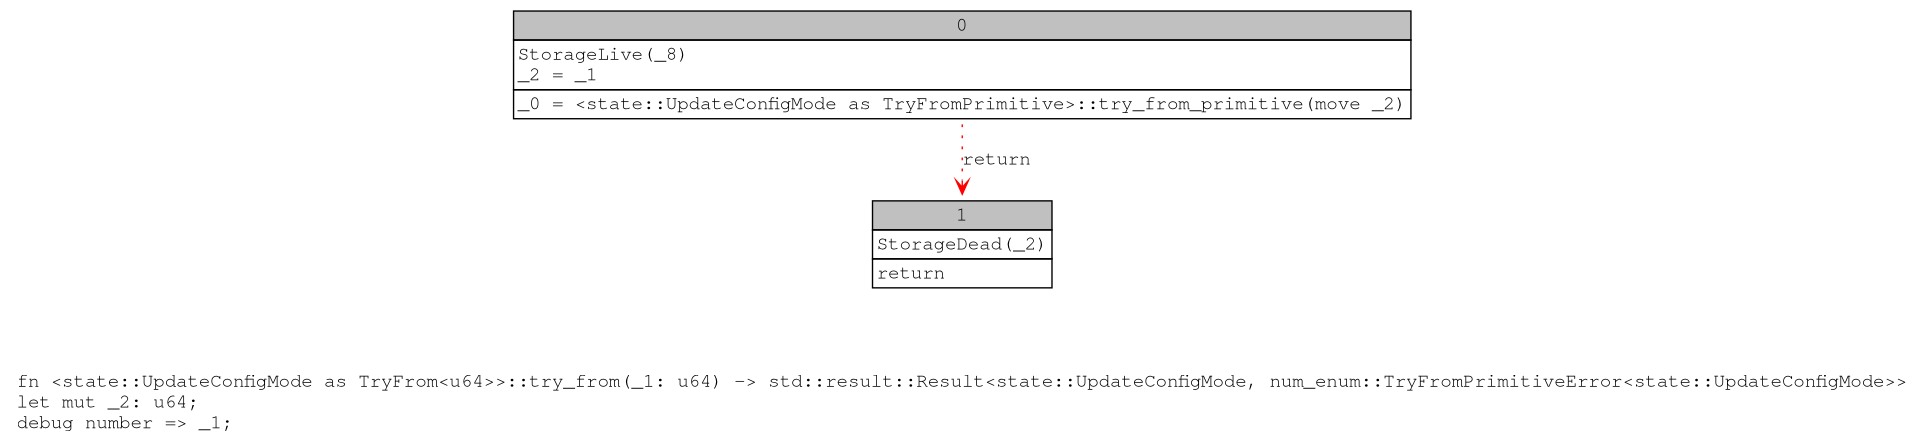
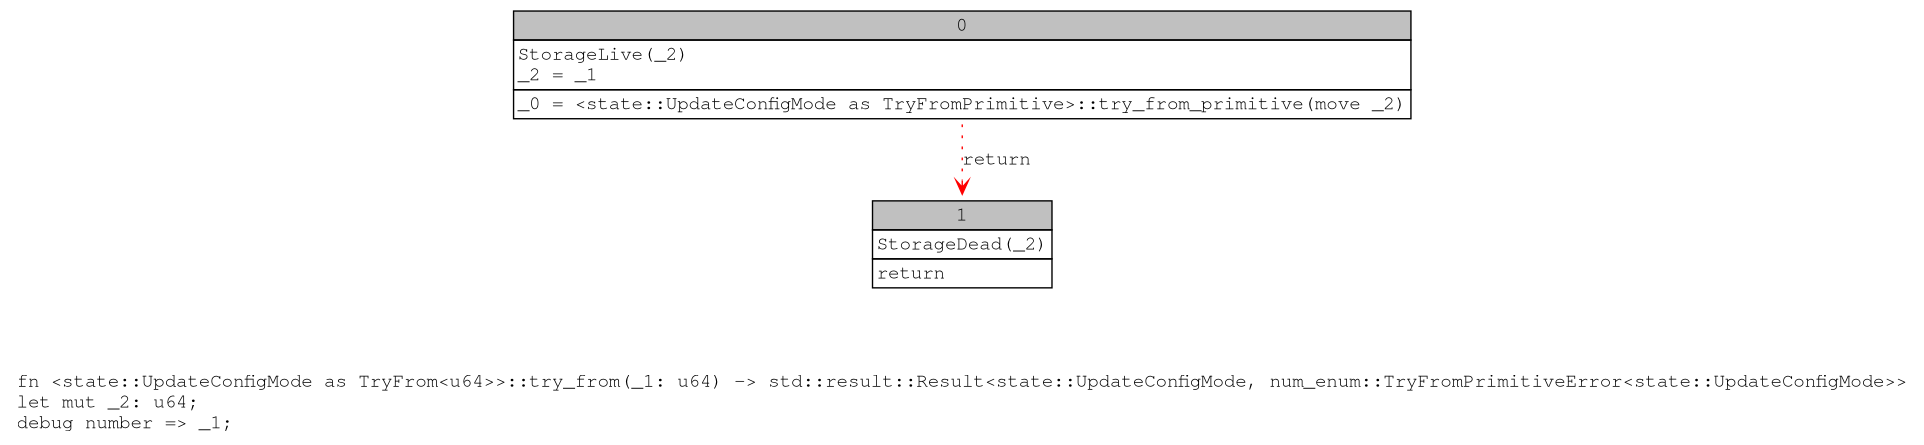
(603, 54) -> (603, 54)
